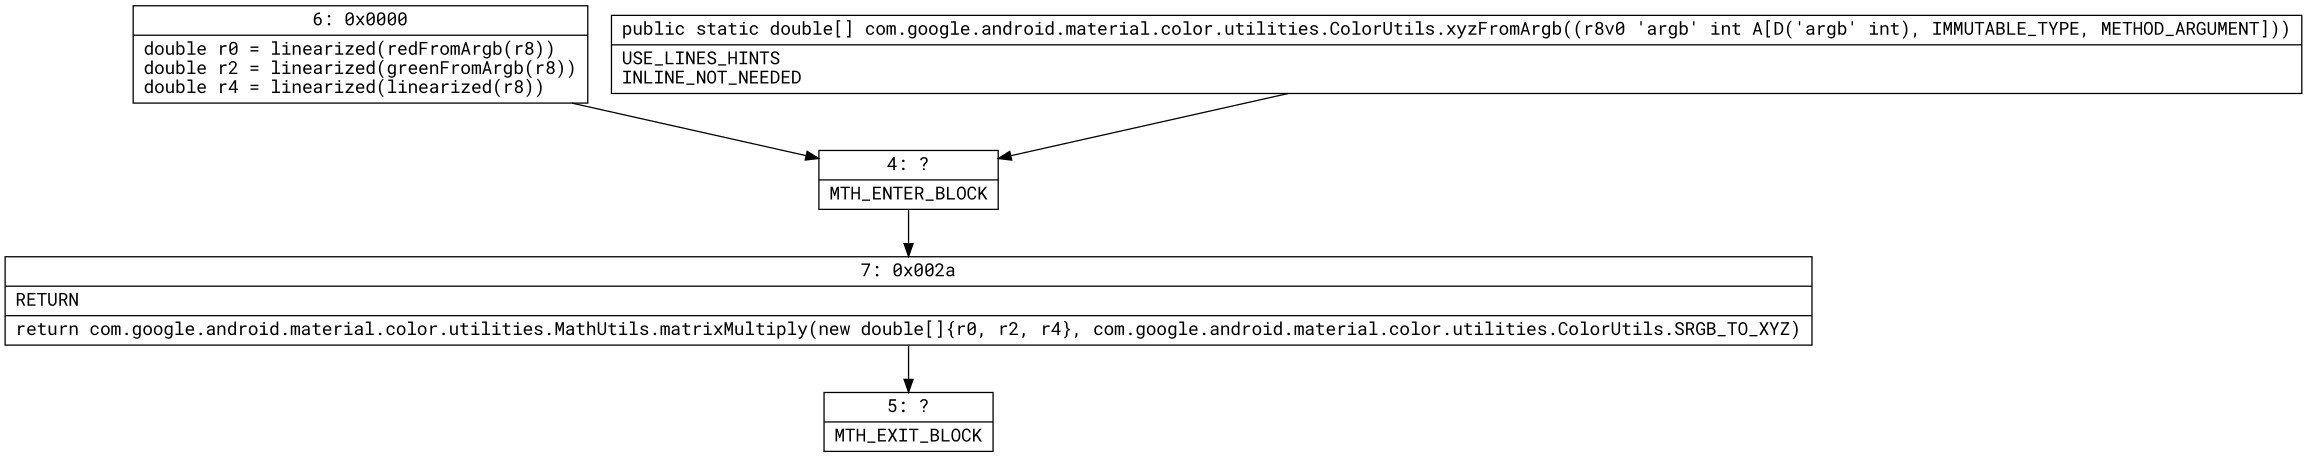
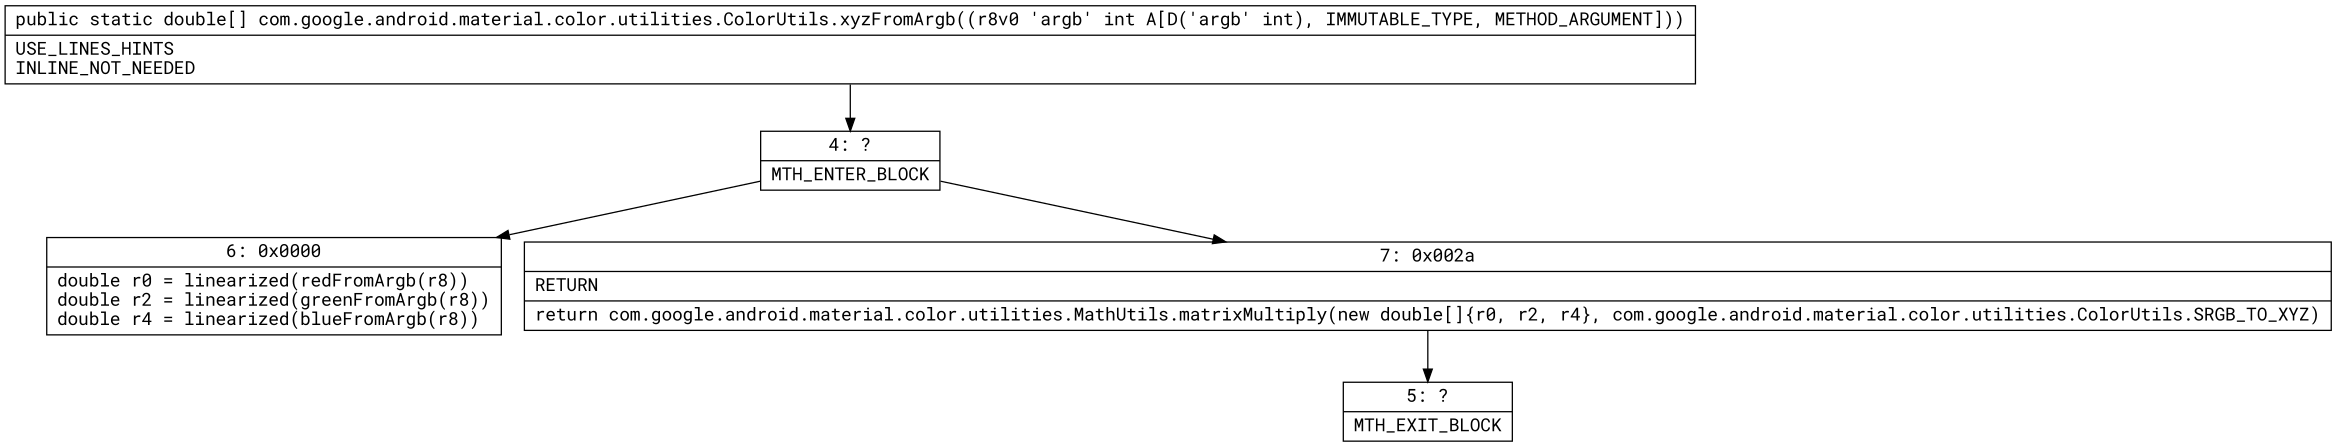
(344, 88) -> (269, 319)
(689, 129) -> (635, 208)
